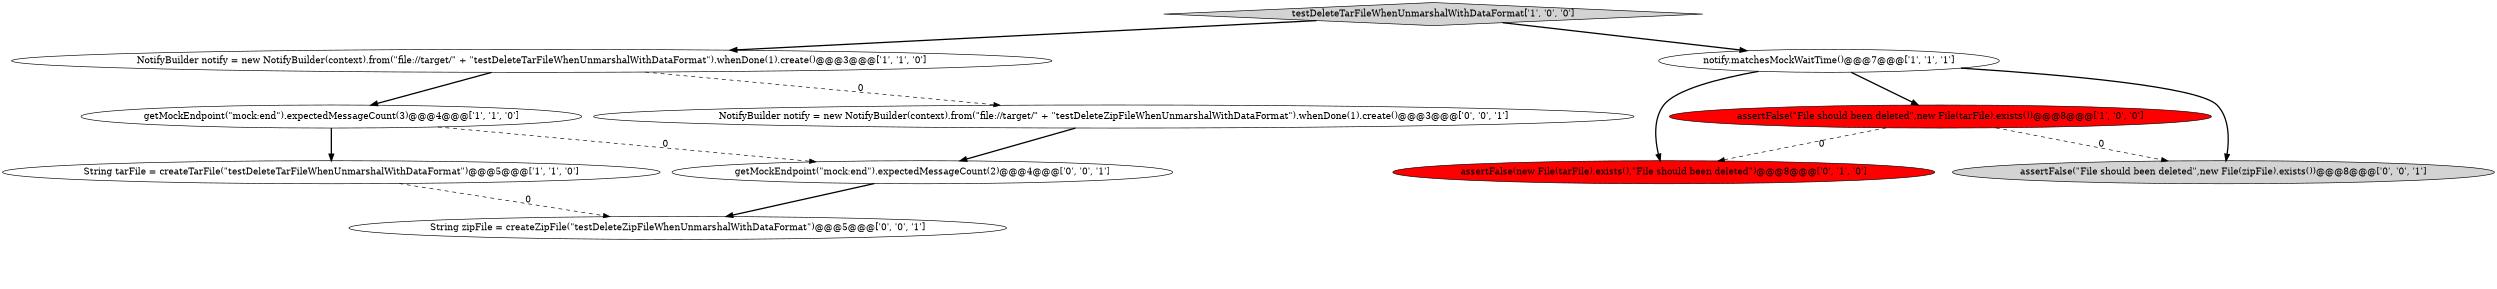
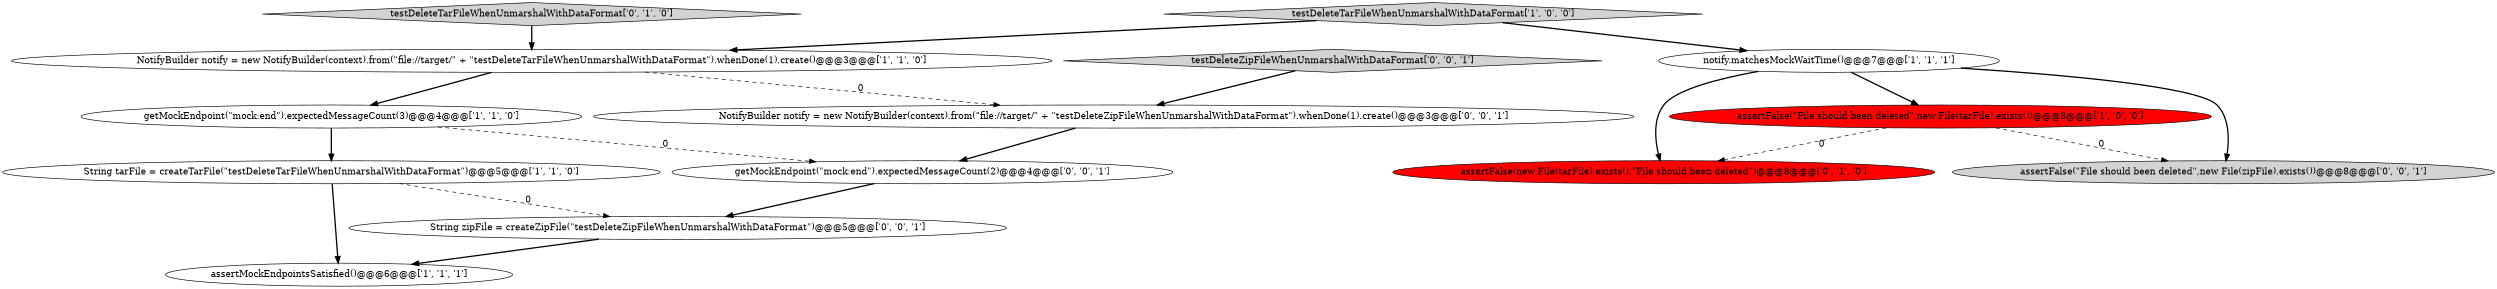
none -> (532, 14)
none -> (1333, 61)
none -> (339, 275)
